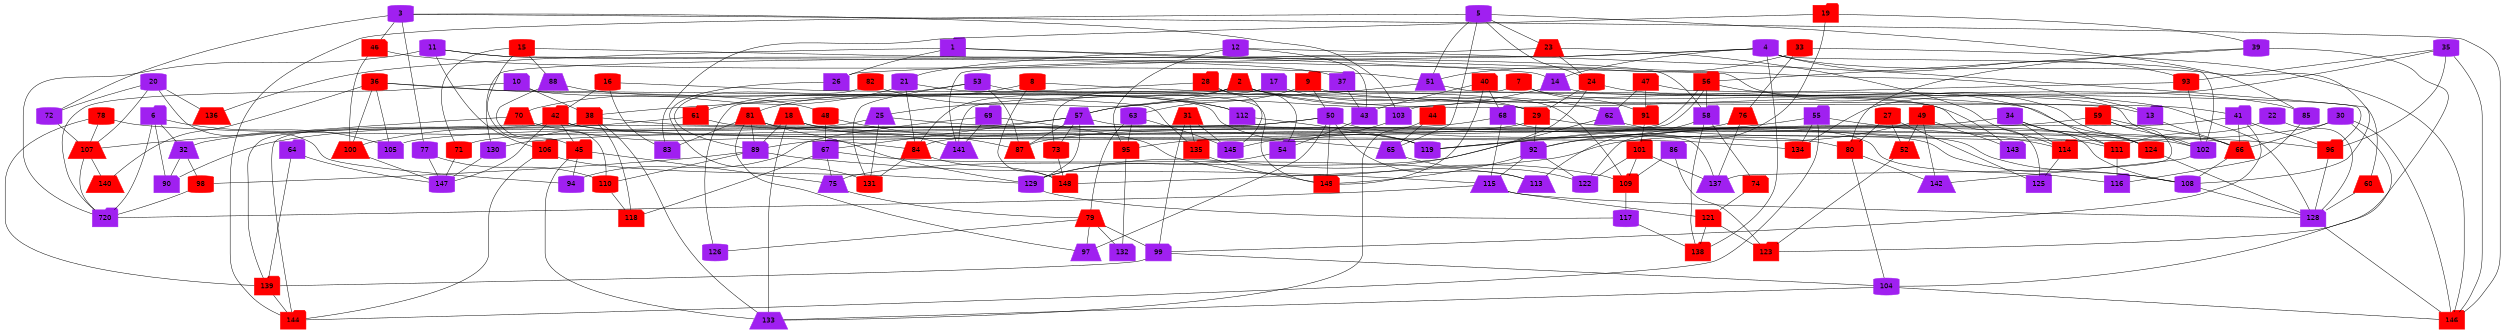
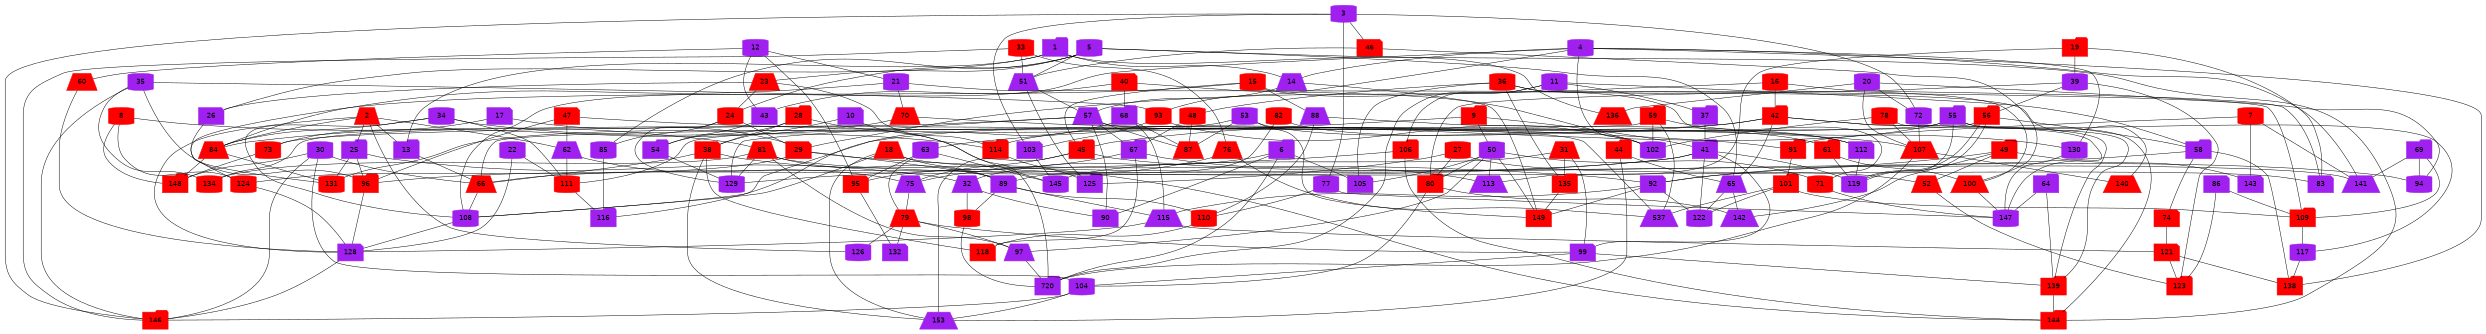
(977, 94) -> (1780, 162)
(1353, 99) -> (1705, 135)
(880, 116) -> (354, 150)
(2011, 177) -> (1736, 205)
(1715, 184) -> (1659, 218)
(796, 206) -> (1033, 270)
(1328, 215) -> (2286, 125)
(769, 321) -> (939, 321)
